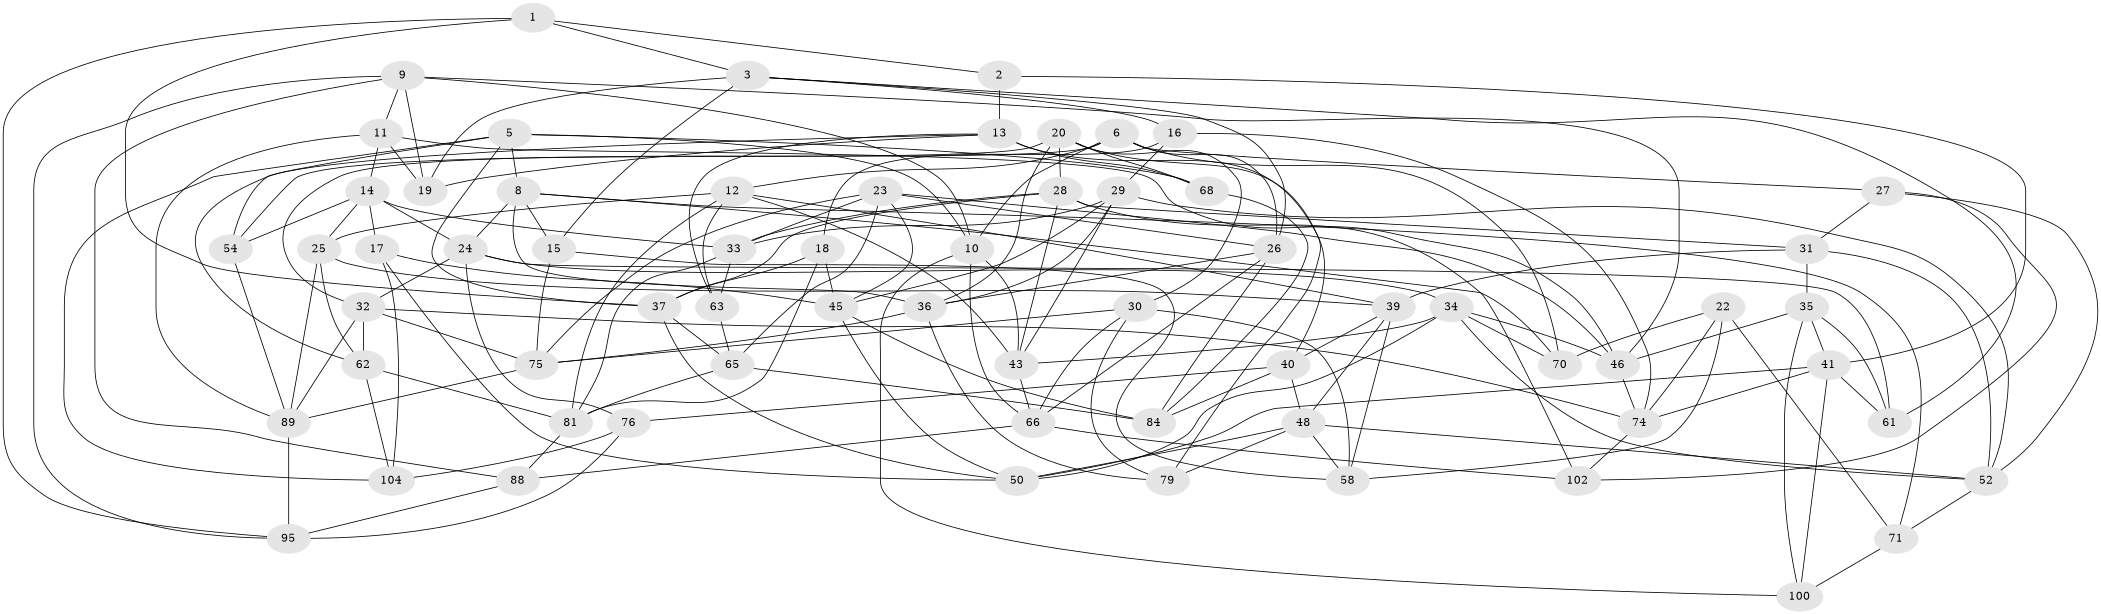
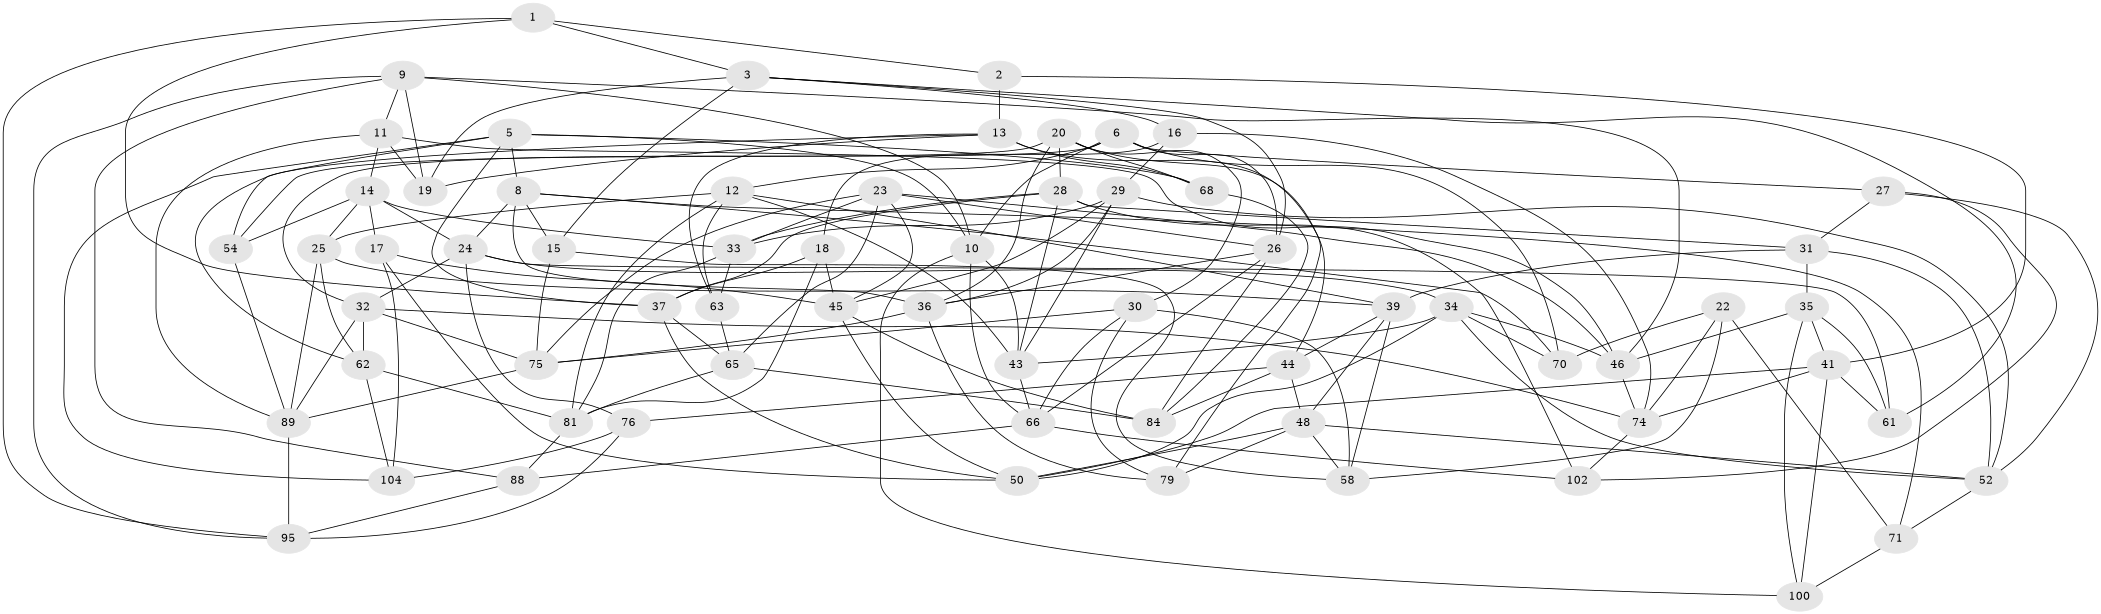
(1288, 365) -> (1288, 365)
